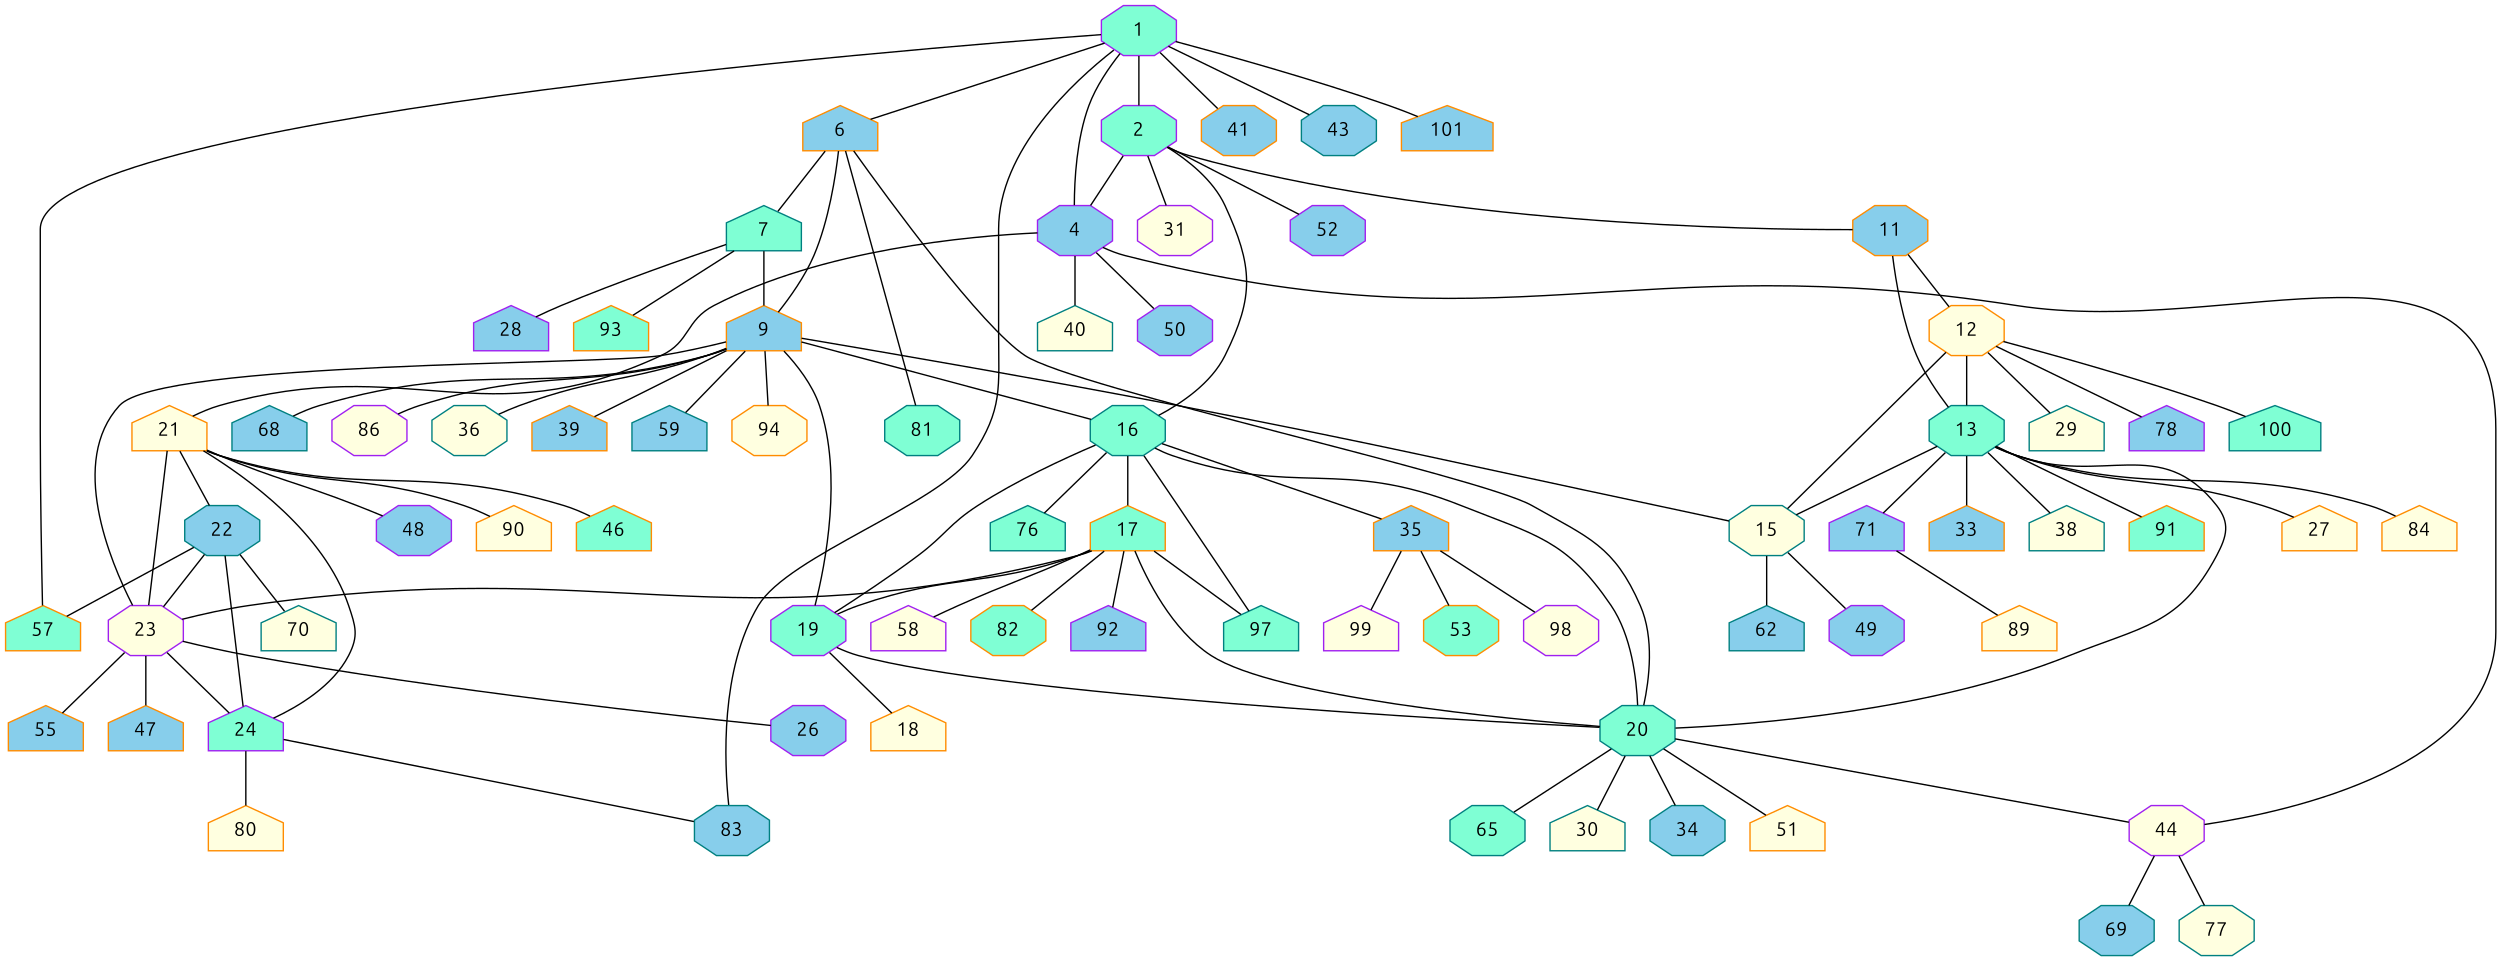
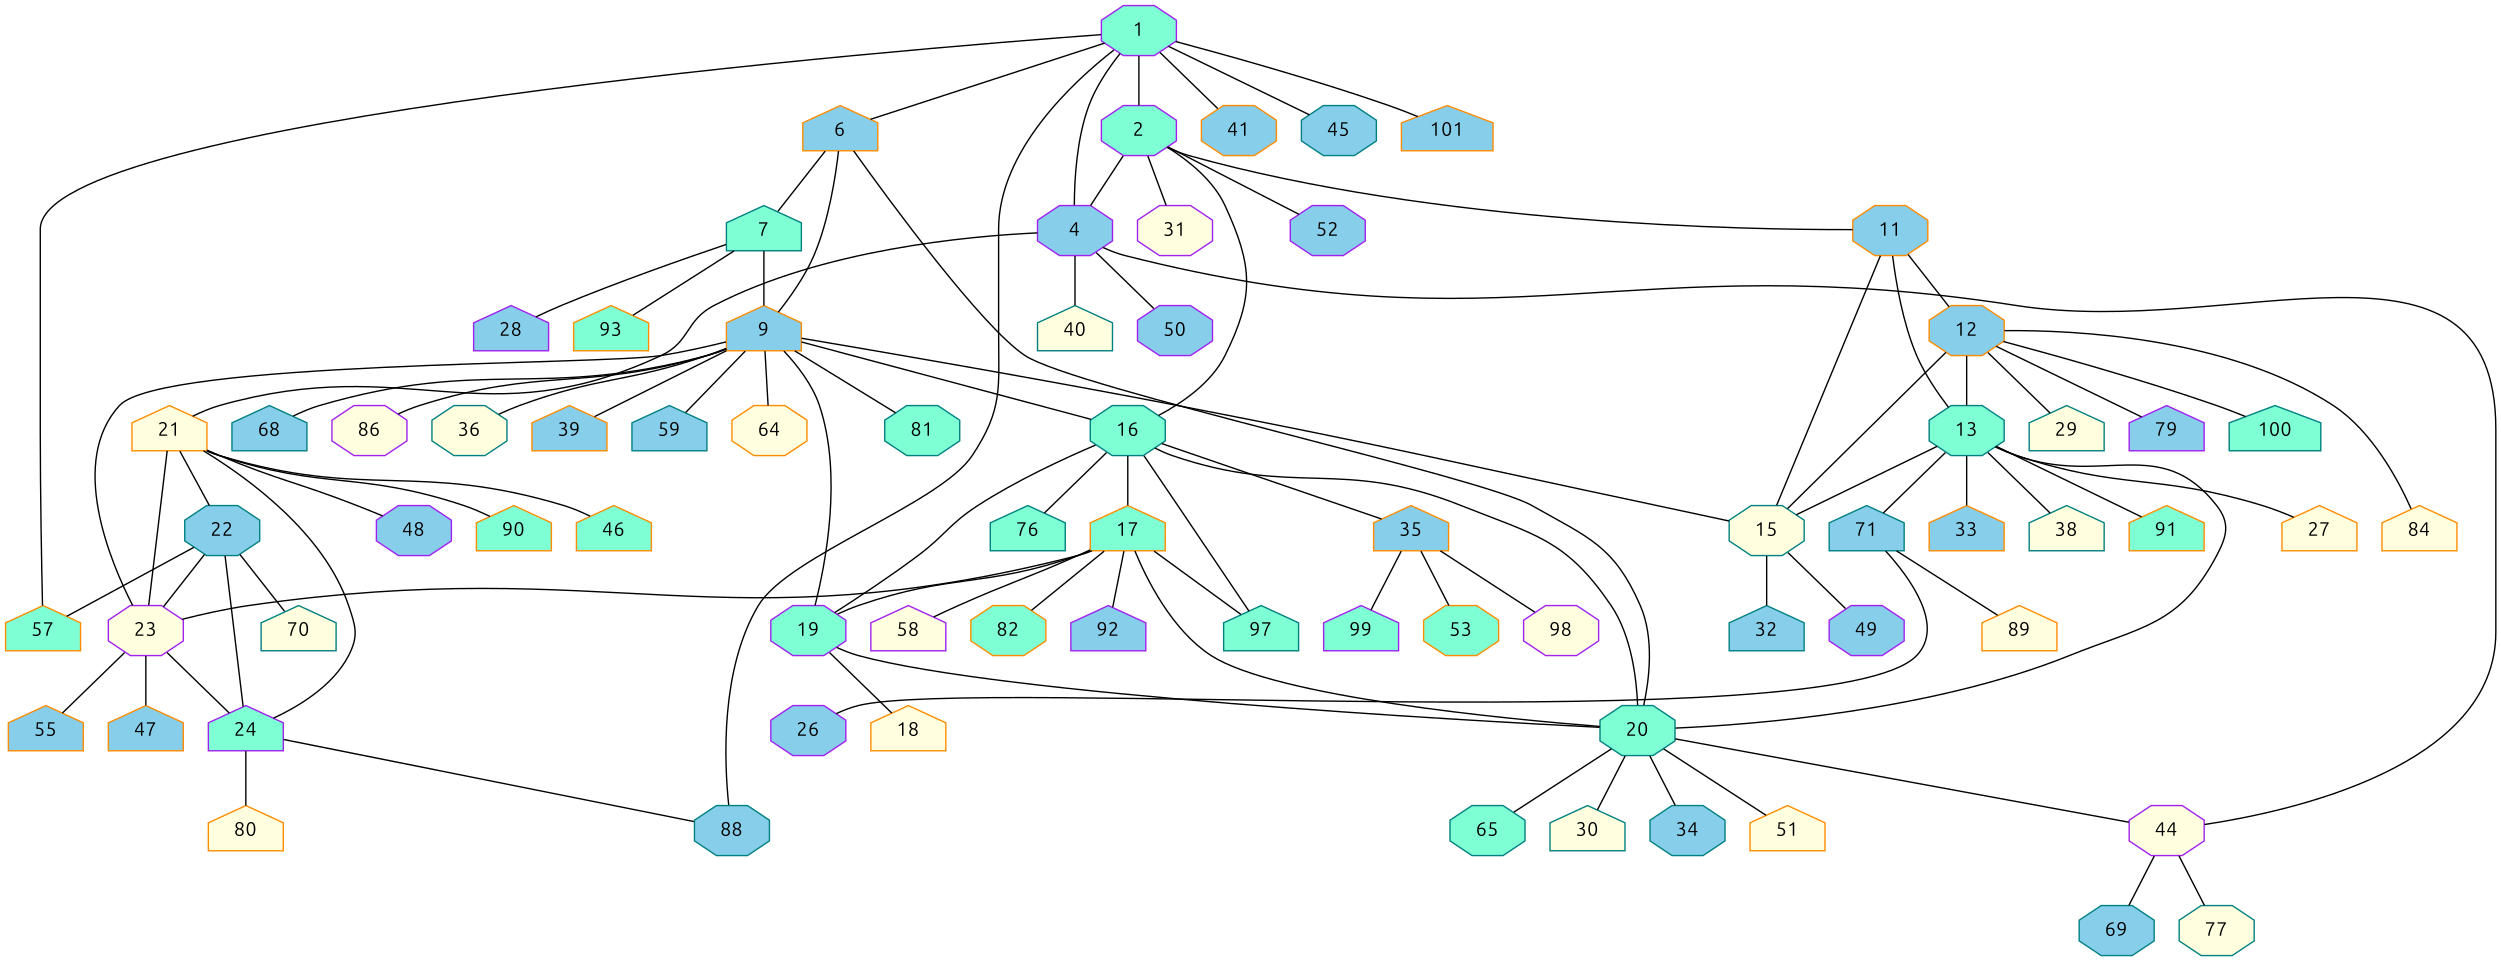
(1339, 131) -> (1339, 131)
(881, 278) -> (845, 382)
(1967, 331) -> (1967, 331)
none -> (1829, 380)
(769, 431) -> (769, 431)
(2167, 431) -> (2167, 431)
(2206, 481) -> (2238, 362)
(514, 531) -> (514, 531)
(1867, 531) -> (1867, 531)
(1361, 631) -> (1361, 631)
(1767, 631) -> (1767, 631)
(476, 691) -> (1468, 702)
(732, 831) -> (732, 831)
